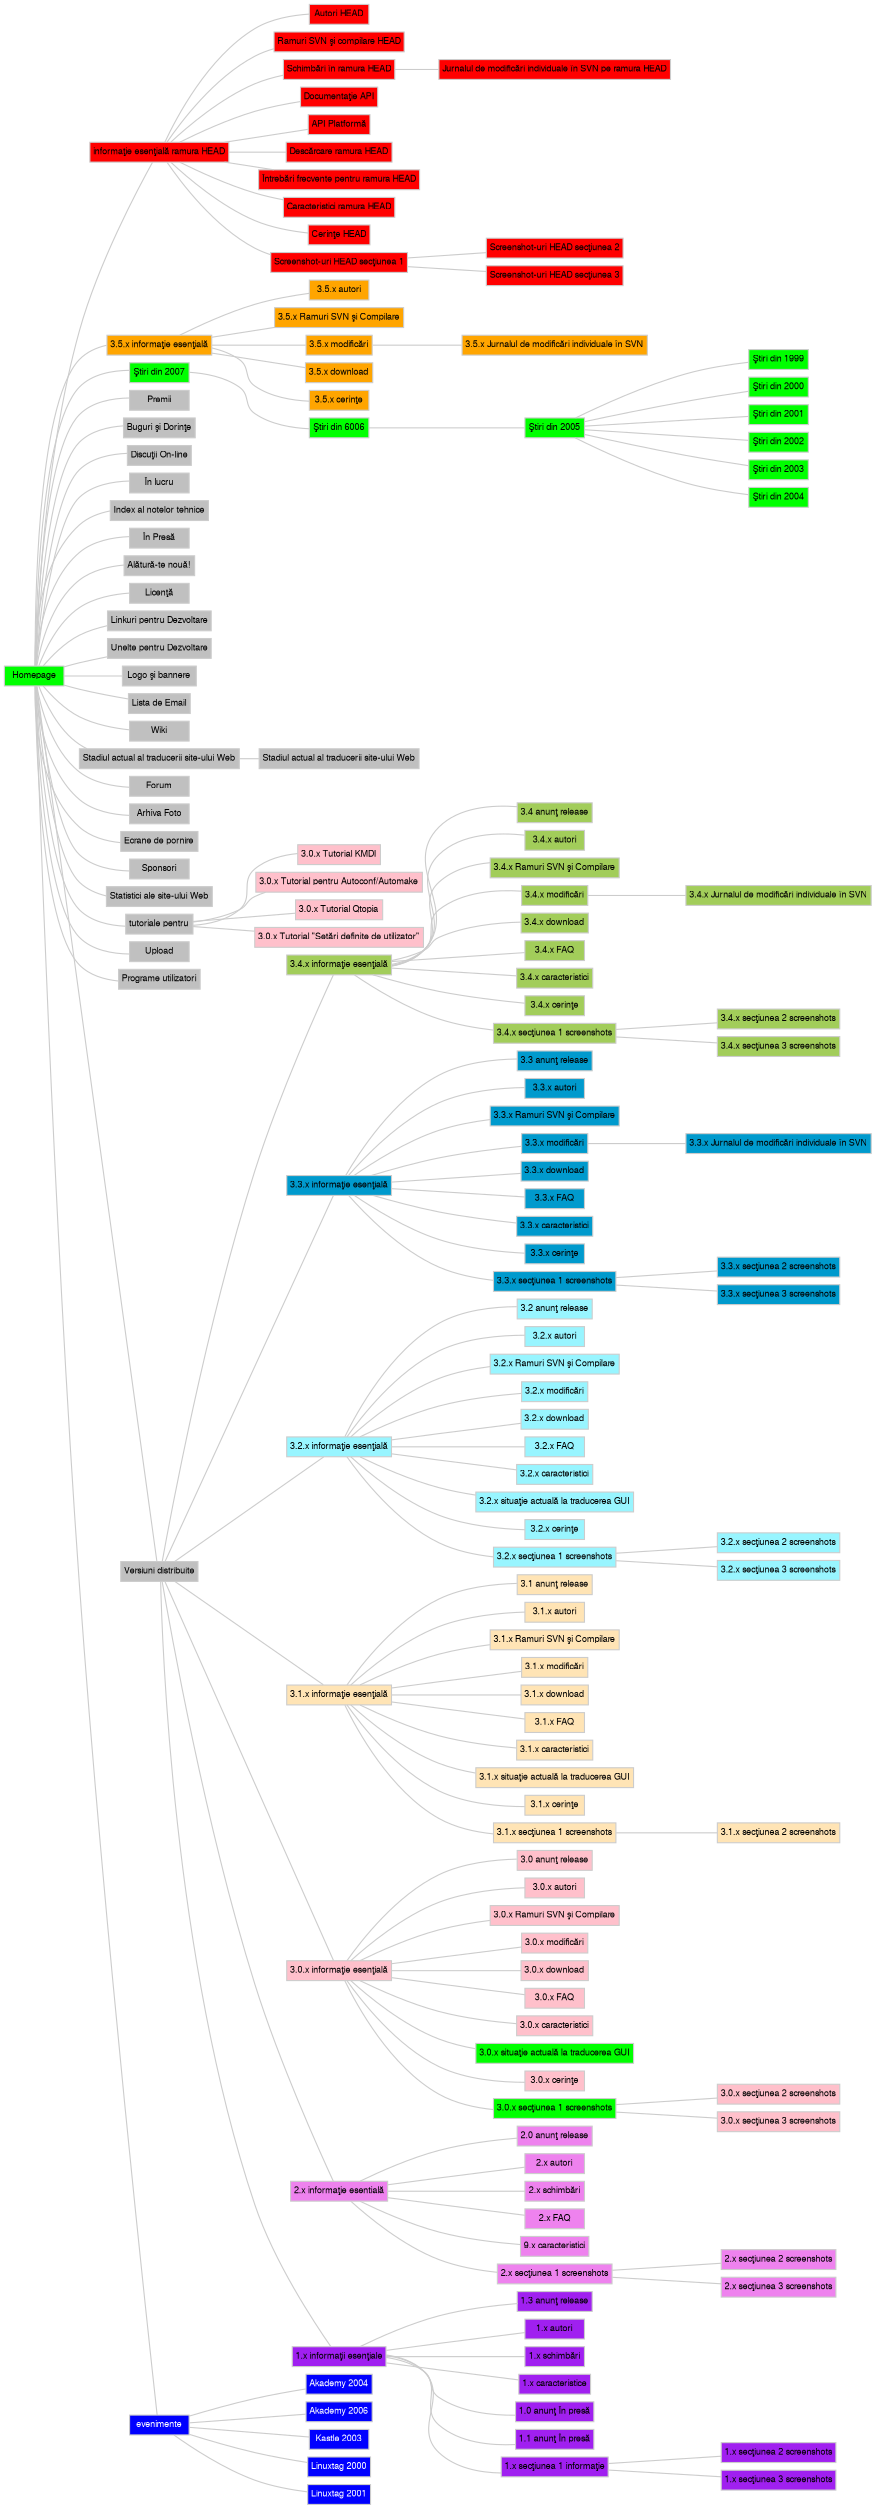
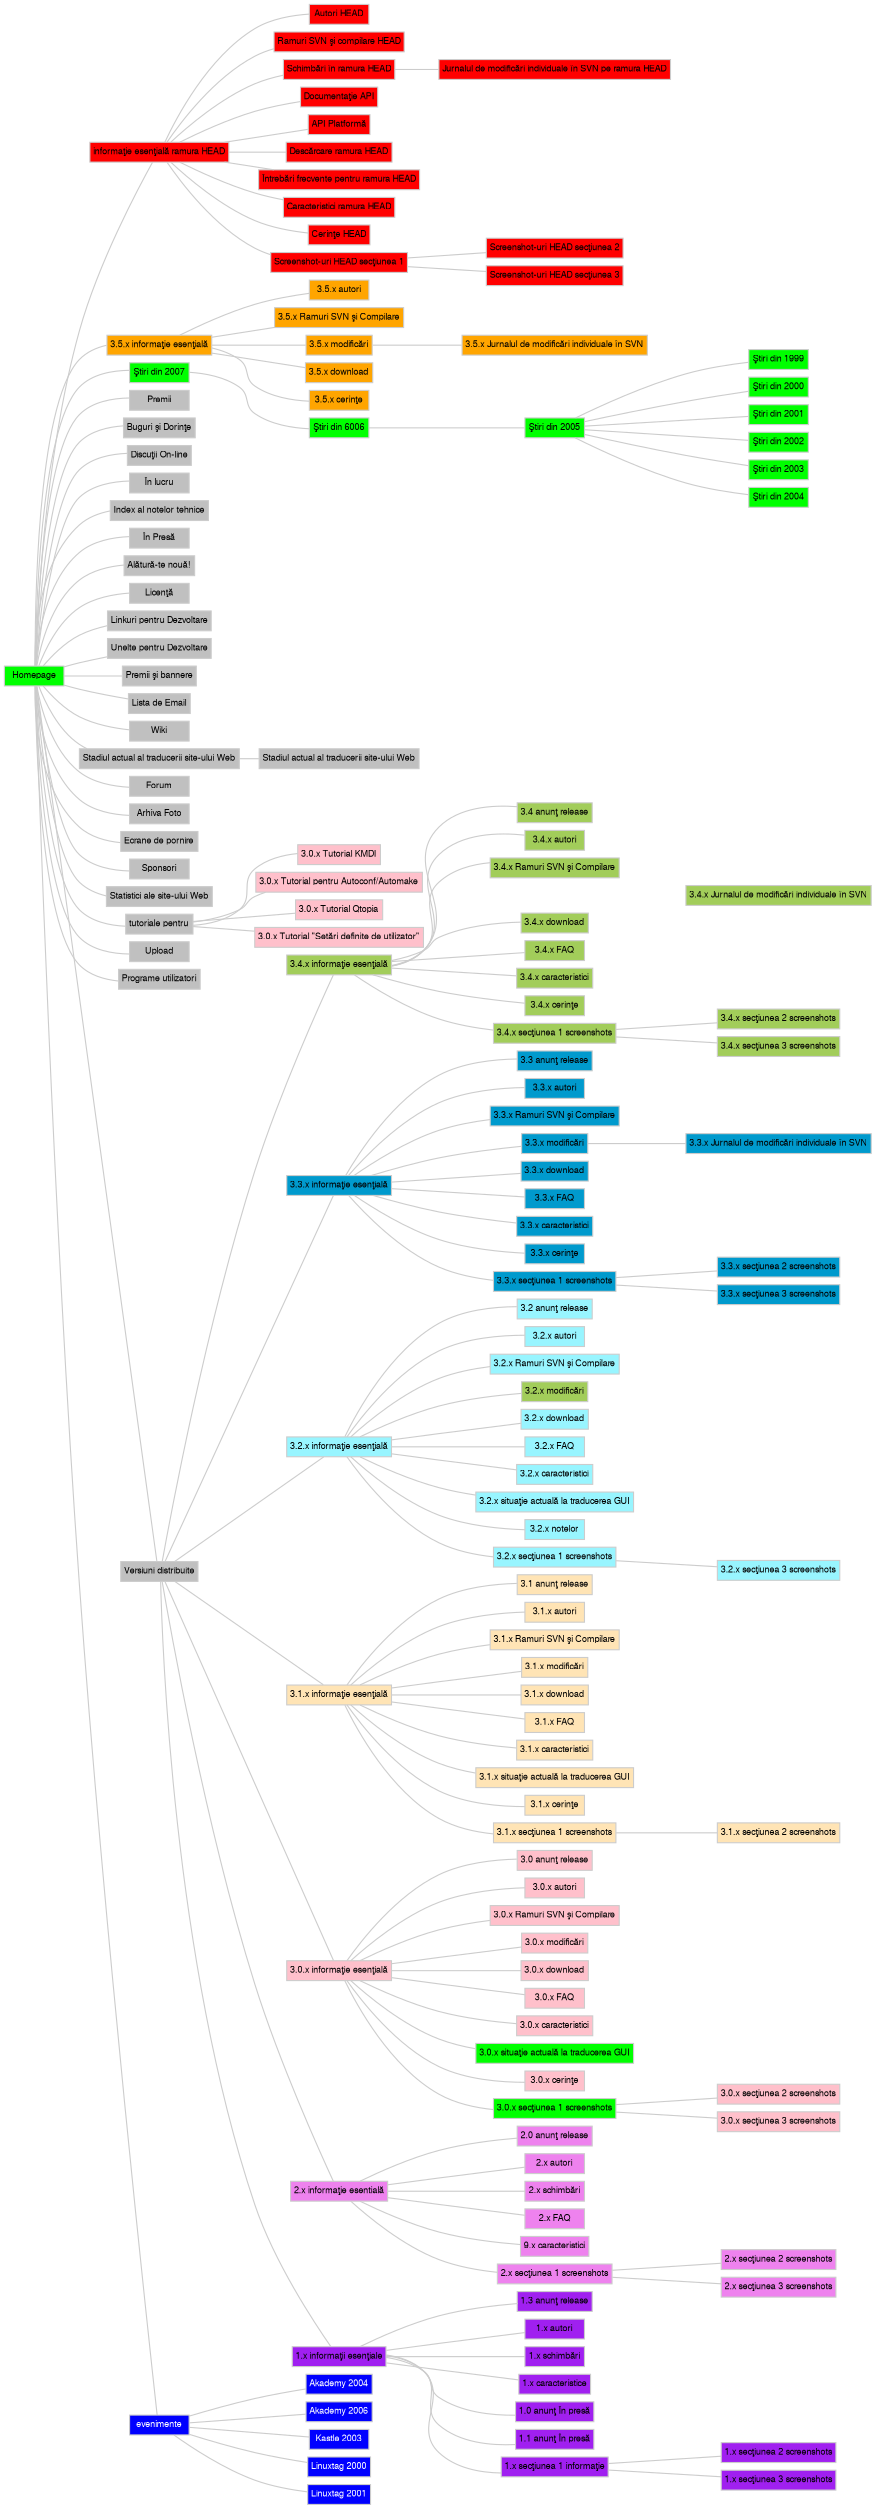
(159, 676) -> (159, 676)
(555, 895) -> none
(555, 1392) -> (555, 1392)
(555, 1530) -> (555, 1530)
(779, 1543) -> none
